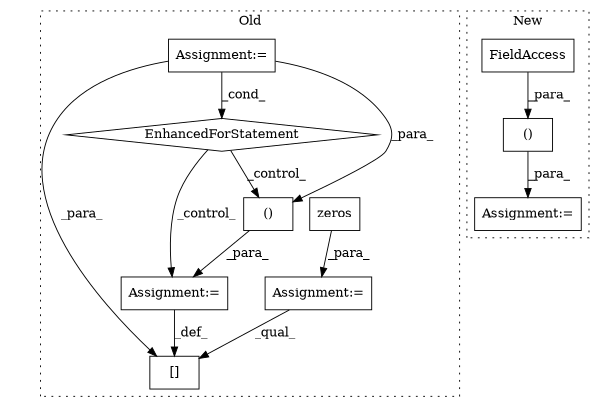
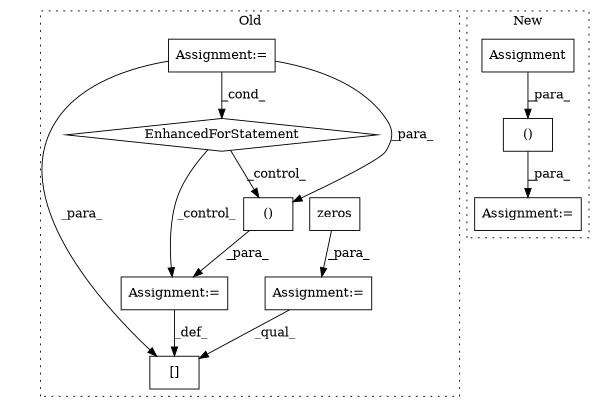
(528, 56) -> (528, 56)
